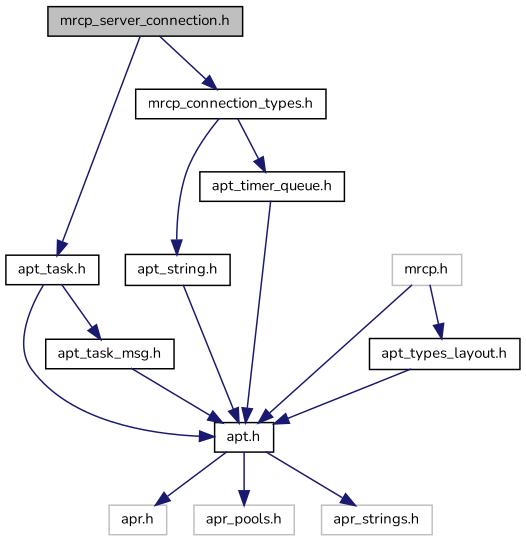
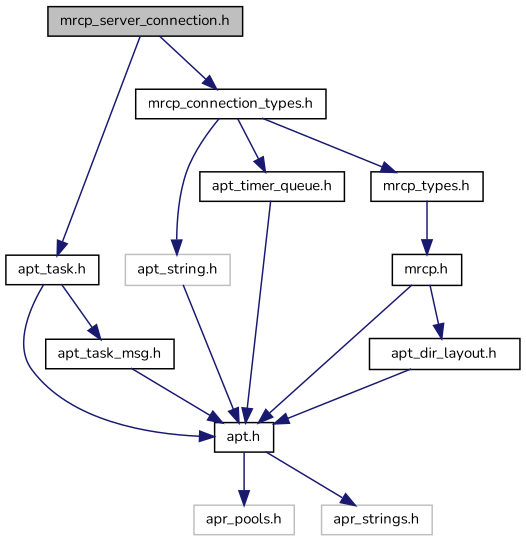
none -> (427, 187)
(178, 270) -> (178, 270)
(427, 270) -> (427, 270)
(445, 354) -> (445, 354)
(138, 520) -> none
